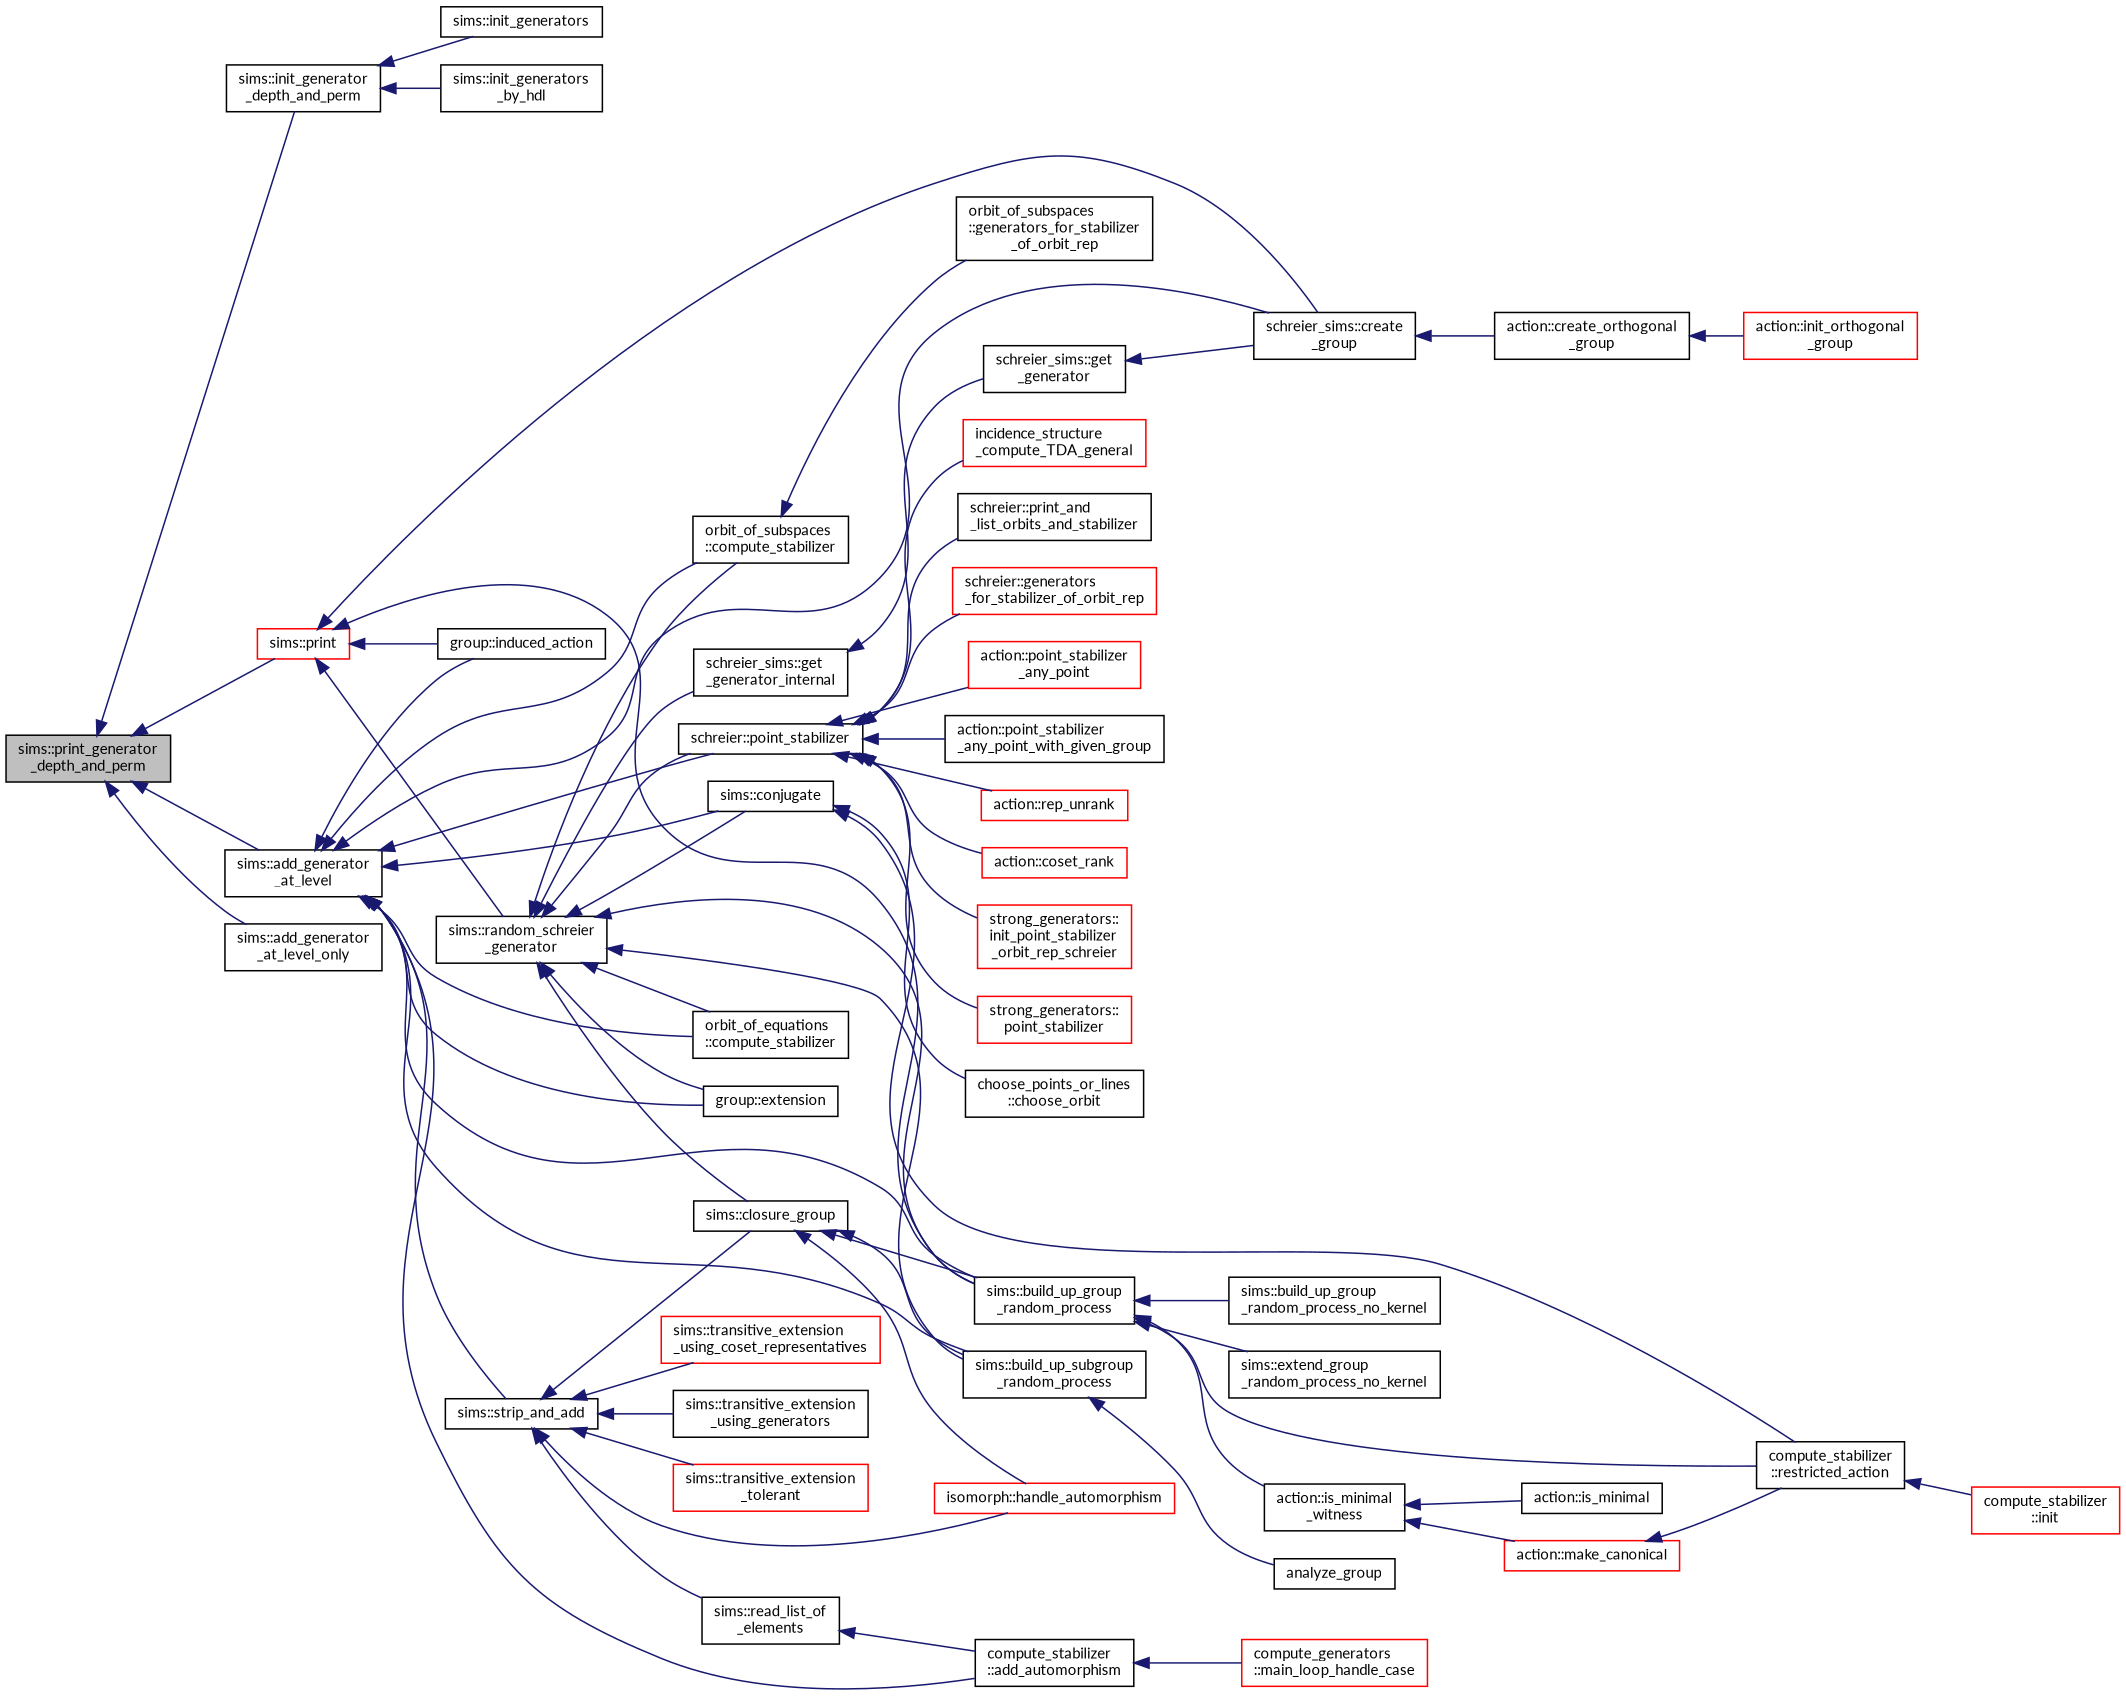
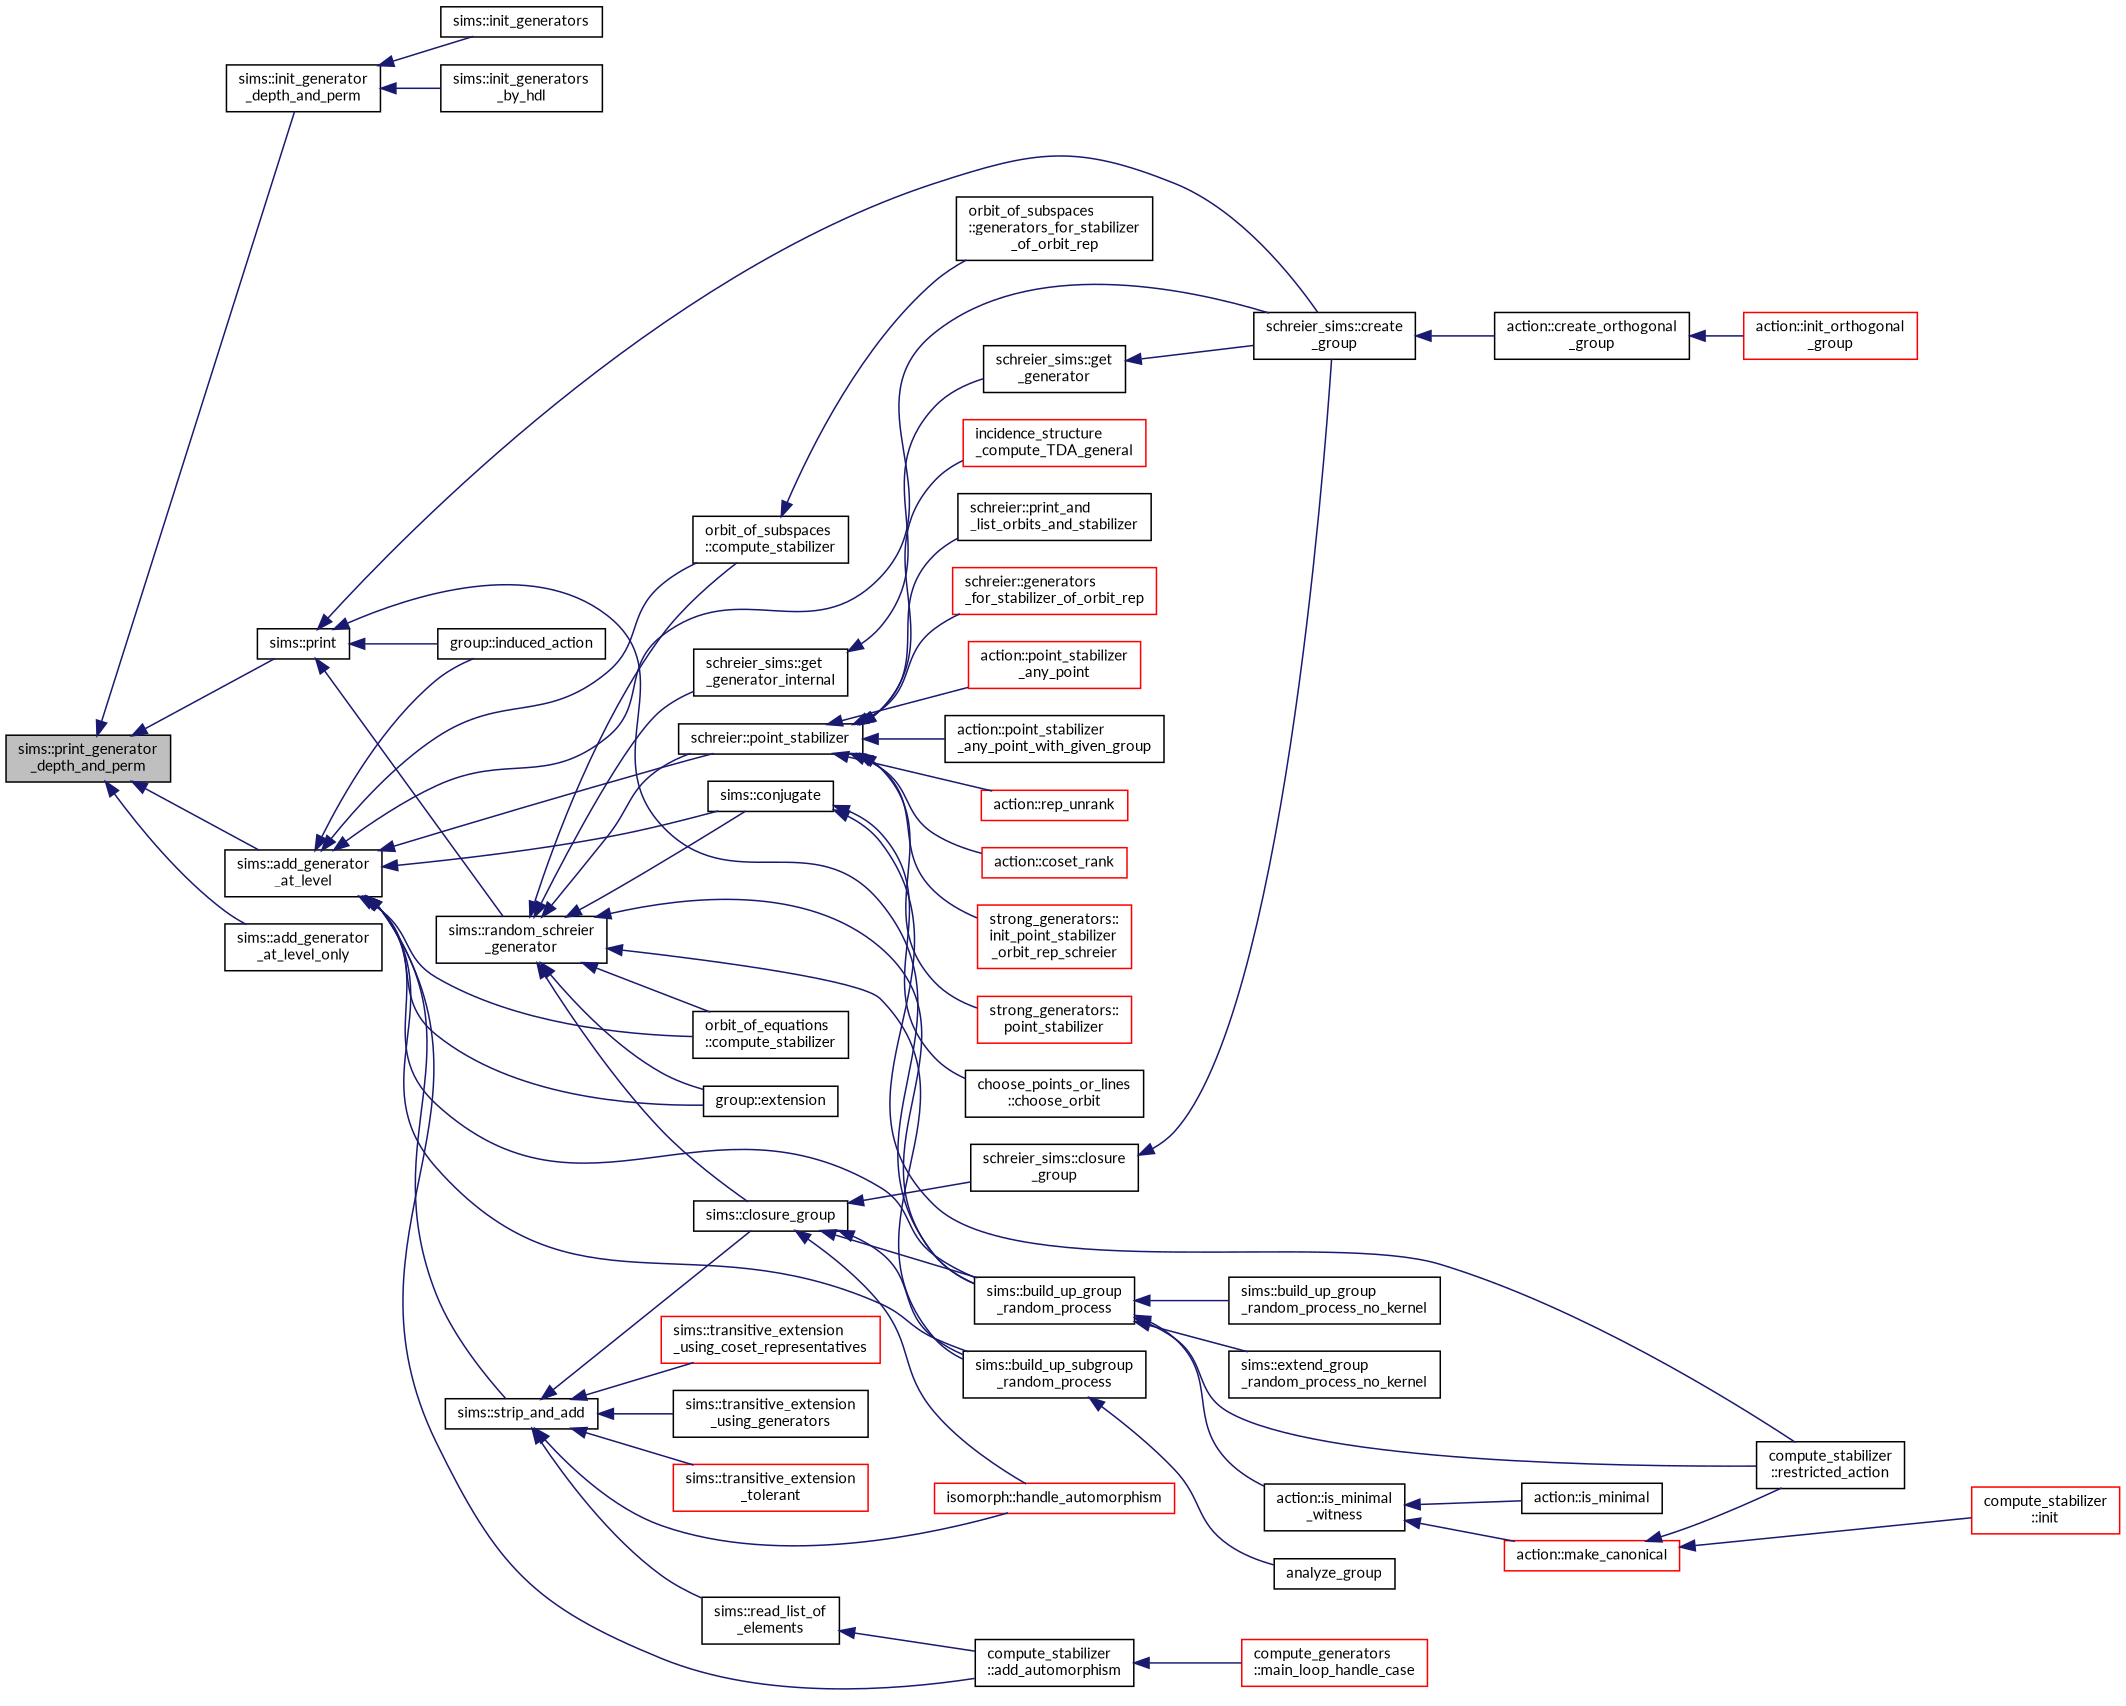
(303, 644) -> (303, 644)
none -> (1055, 1168)
(1946, 1489) -> (1833, 1532)
